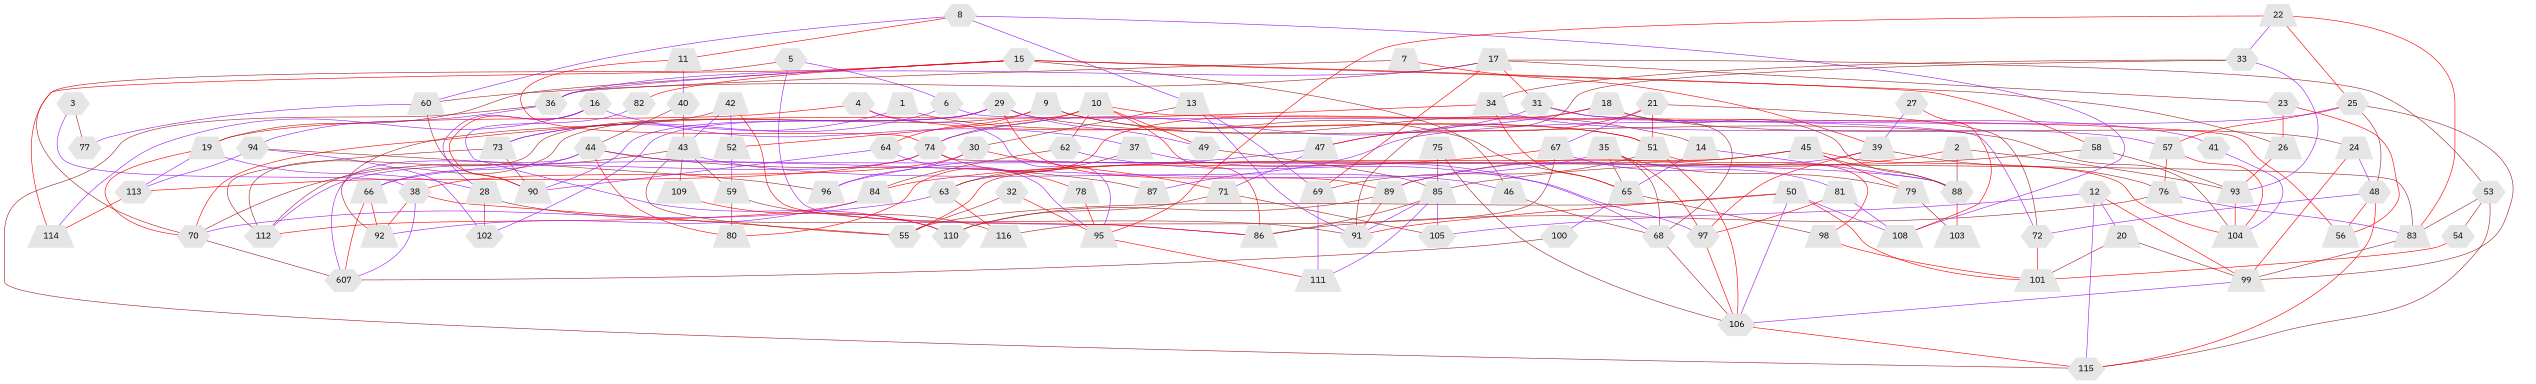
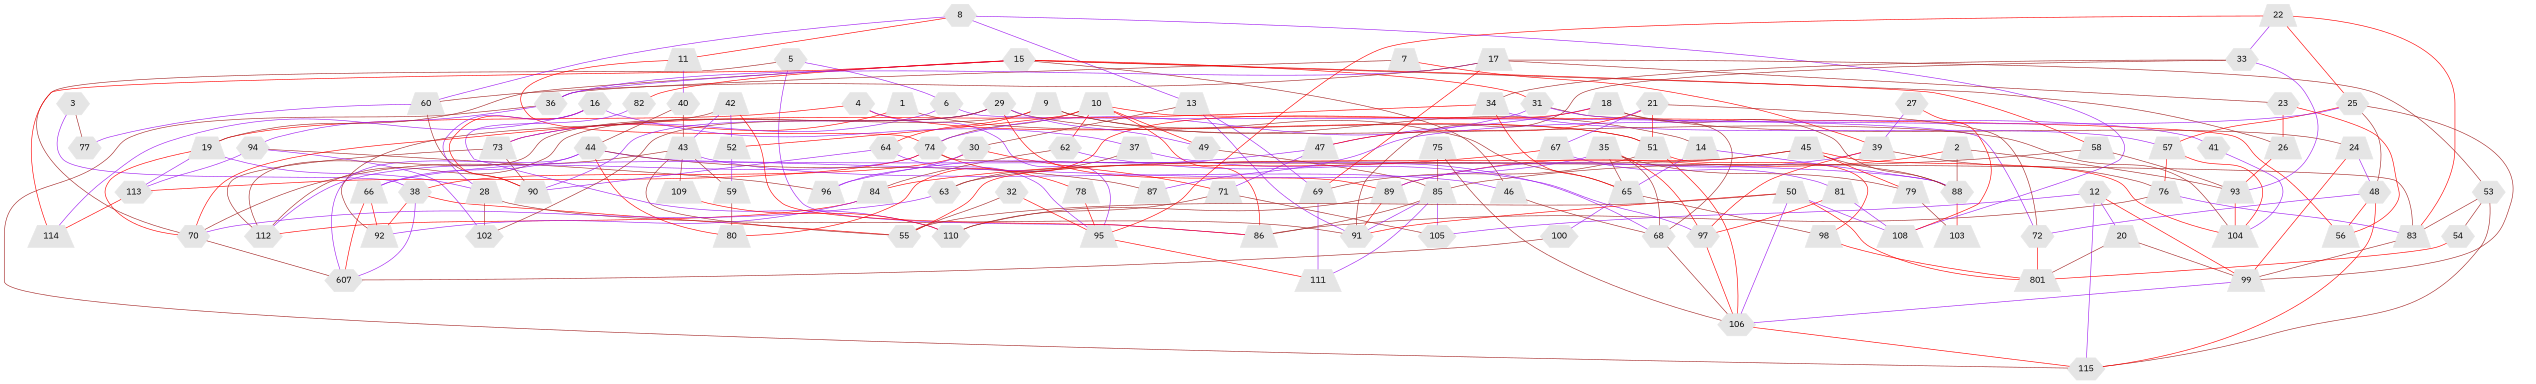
(1516, 82) -> (1404, 77)
(698, 128) -> (698, 128)
(654, 140) -> (654, 140)
(1004, 236) -> none
(2037, 281) -> (2037, 281)
